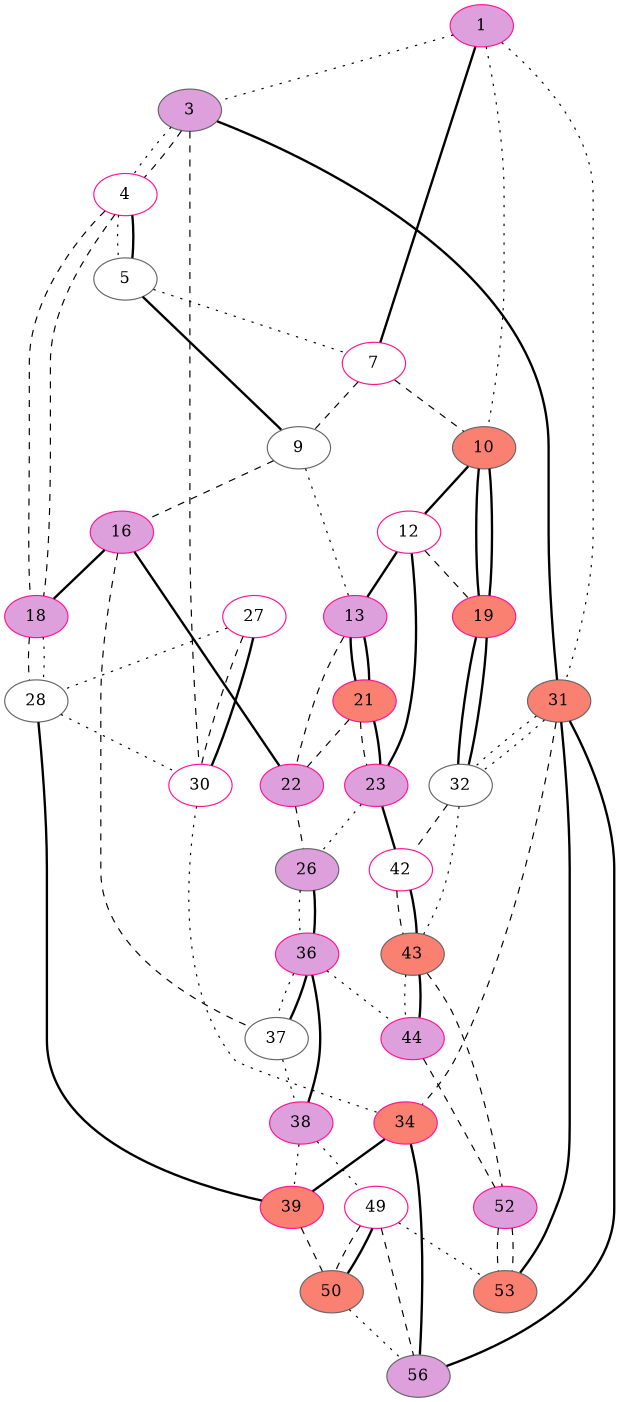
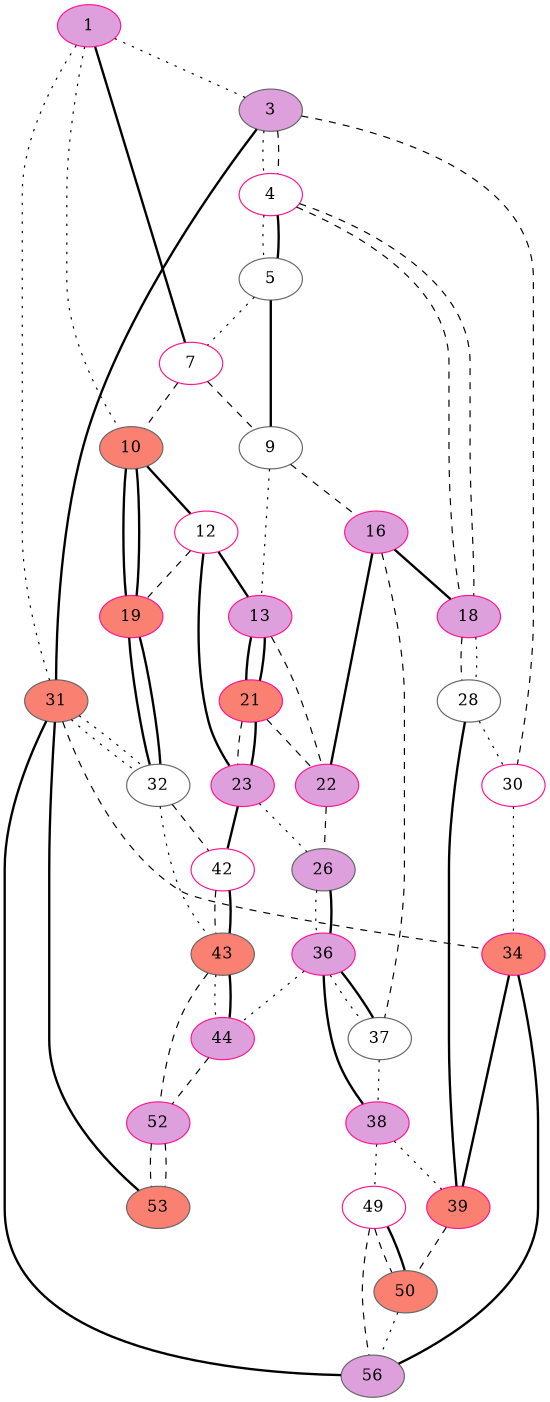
(254, 617) -> none
(441, 1250) -> none
